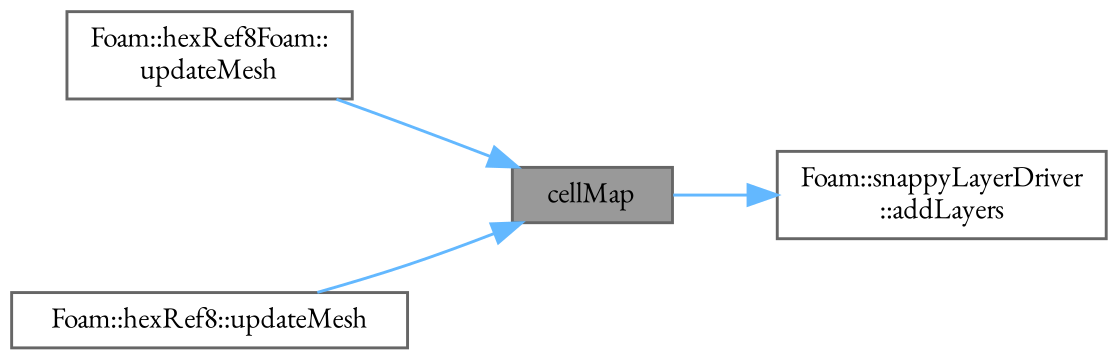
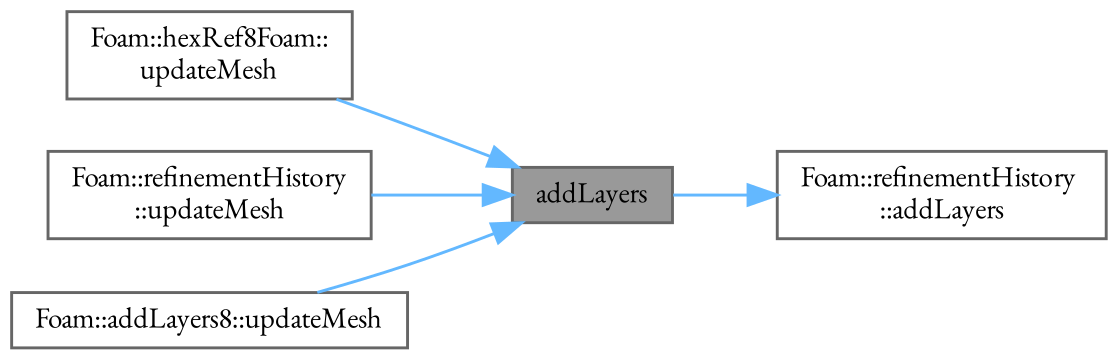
none -> (210, 195)
(592, 195) -> (592, 195)
(942, 195) -> (942, 195)
(210, 320) -> (210, 320)
